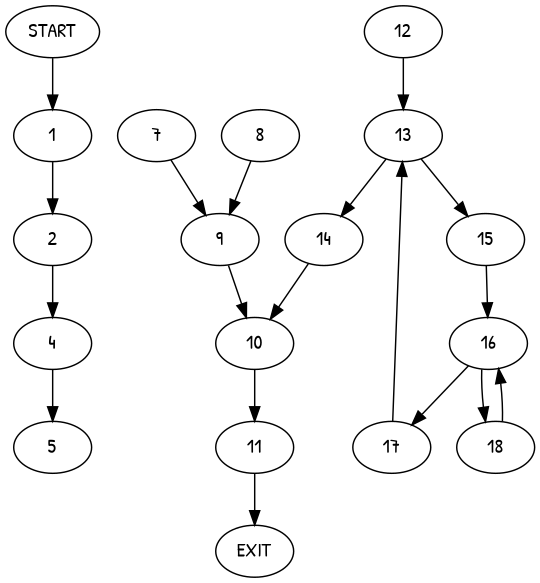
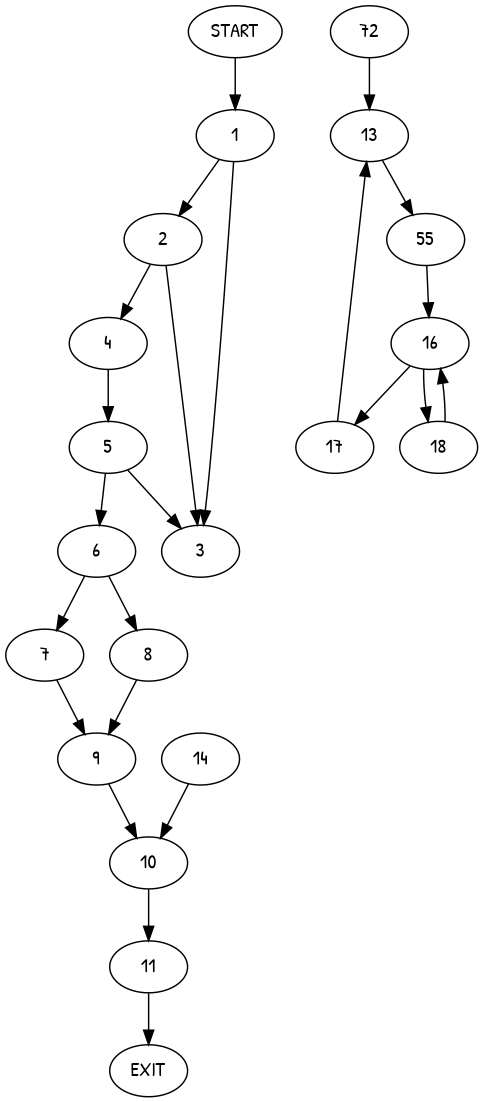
(403, 32) -> (369, 32)
(368, 182) -> none
(486, 240) -> (426, 240)
none -> (97, 551)
none -> (201, 551)
